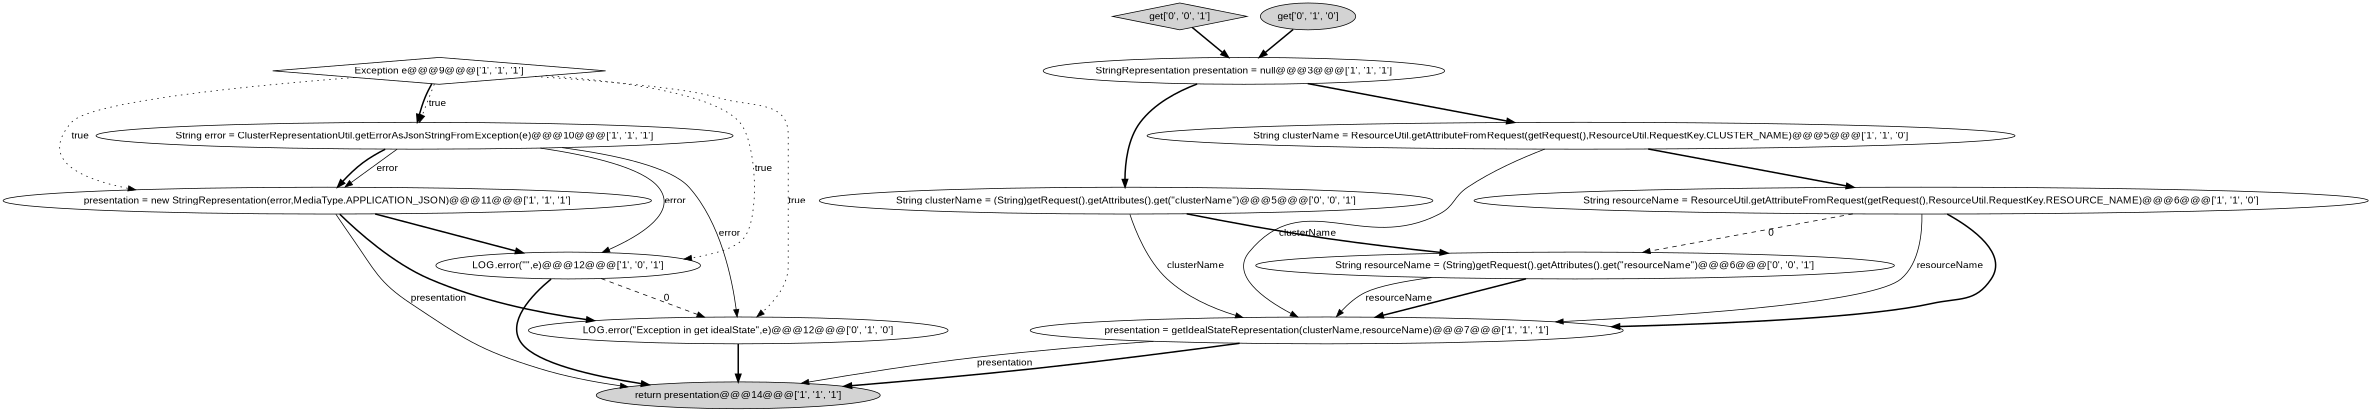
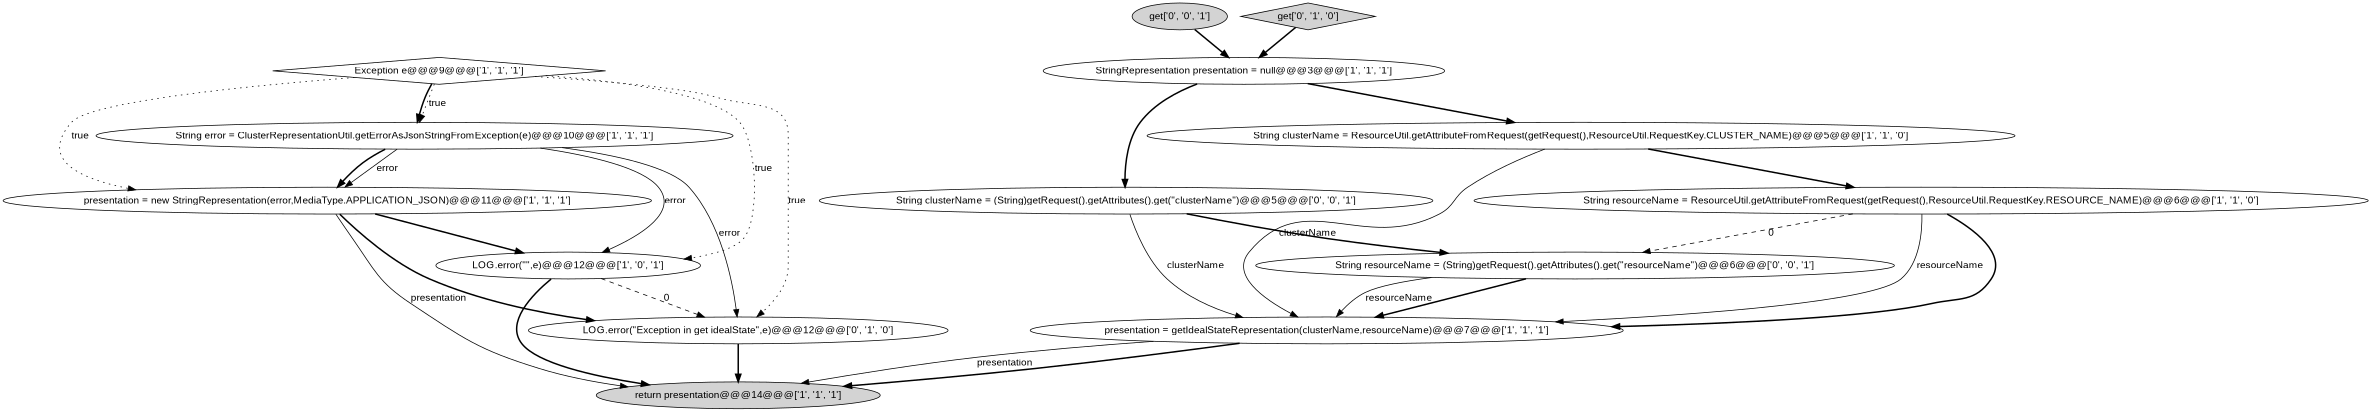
(1180, 16) -> (1180, 16)
(1308, 16) -> (1308, 16)
